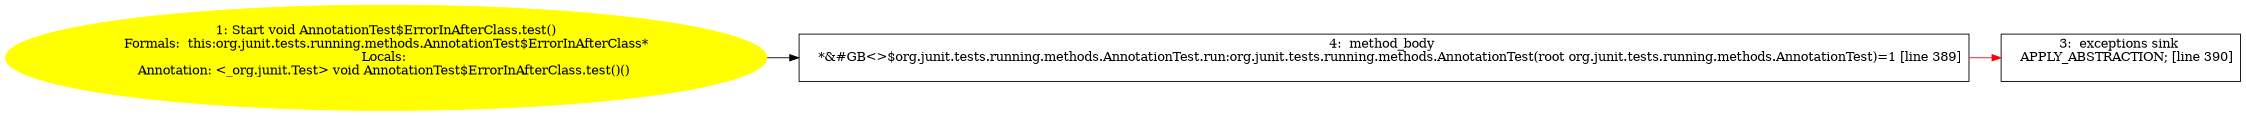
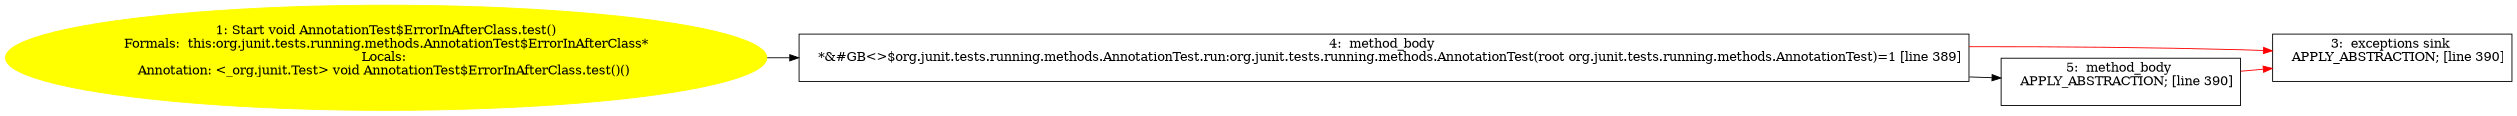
none -> (2121, 82)
